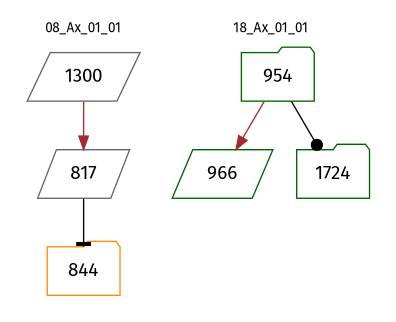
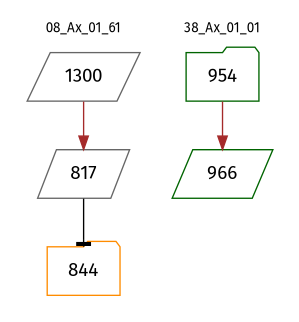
(84, 29) -> (84, 29)
(271, 29) -> (223, 29)
(333, 174) -> none
